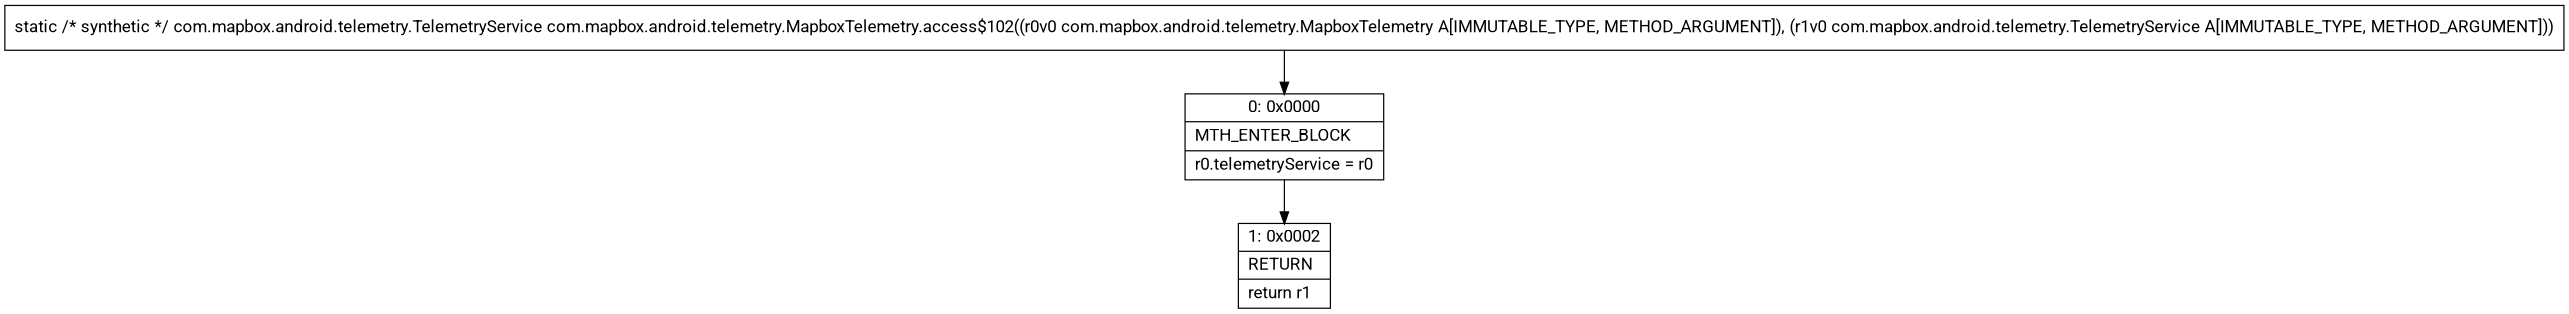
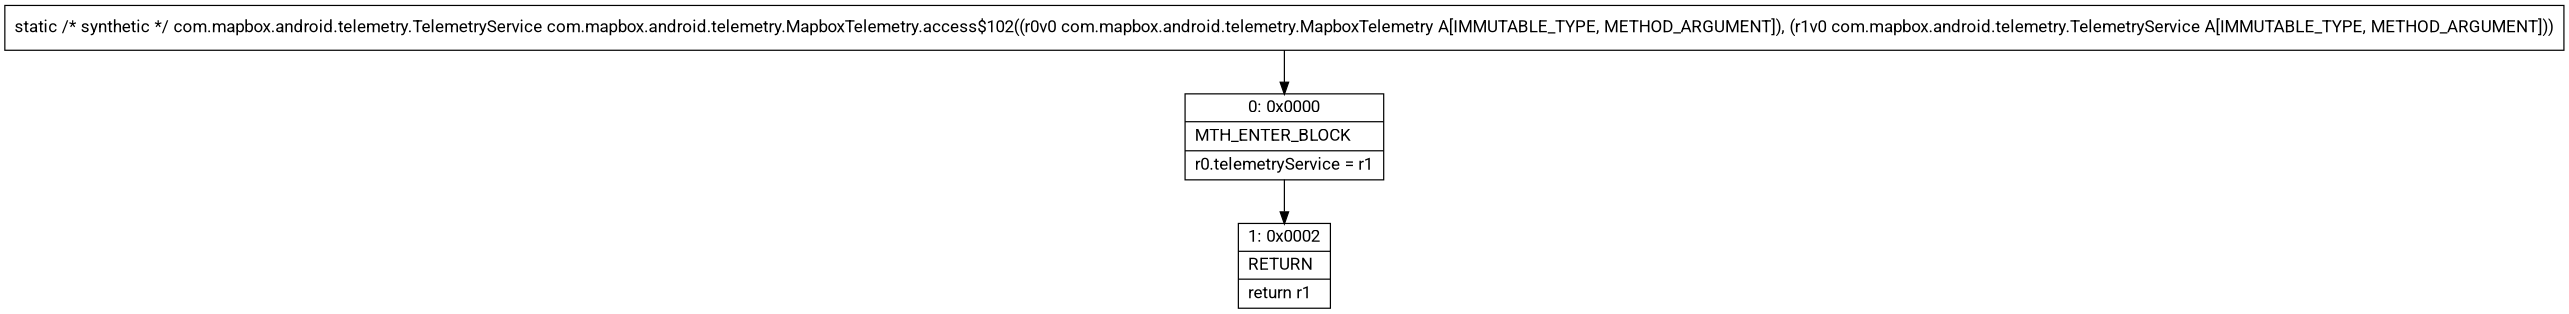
(1284, 165) -> (1284, 165)
